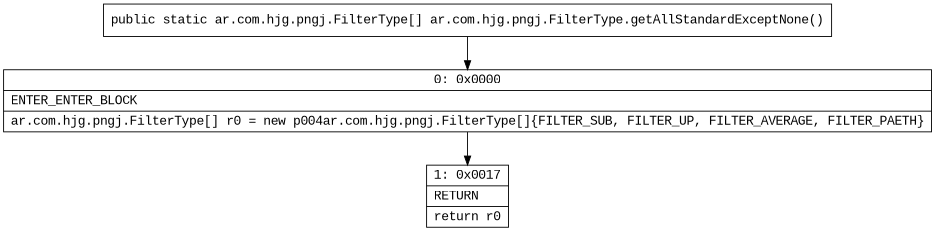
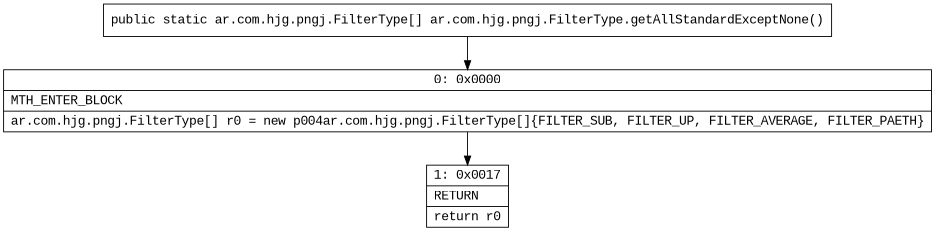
(74, 100) -> (67, 100)
